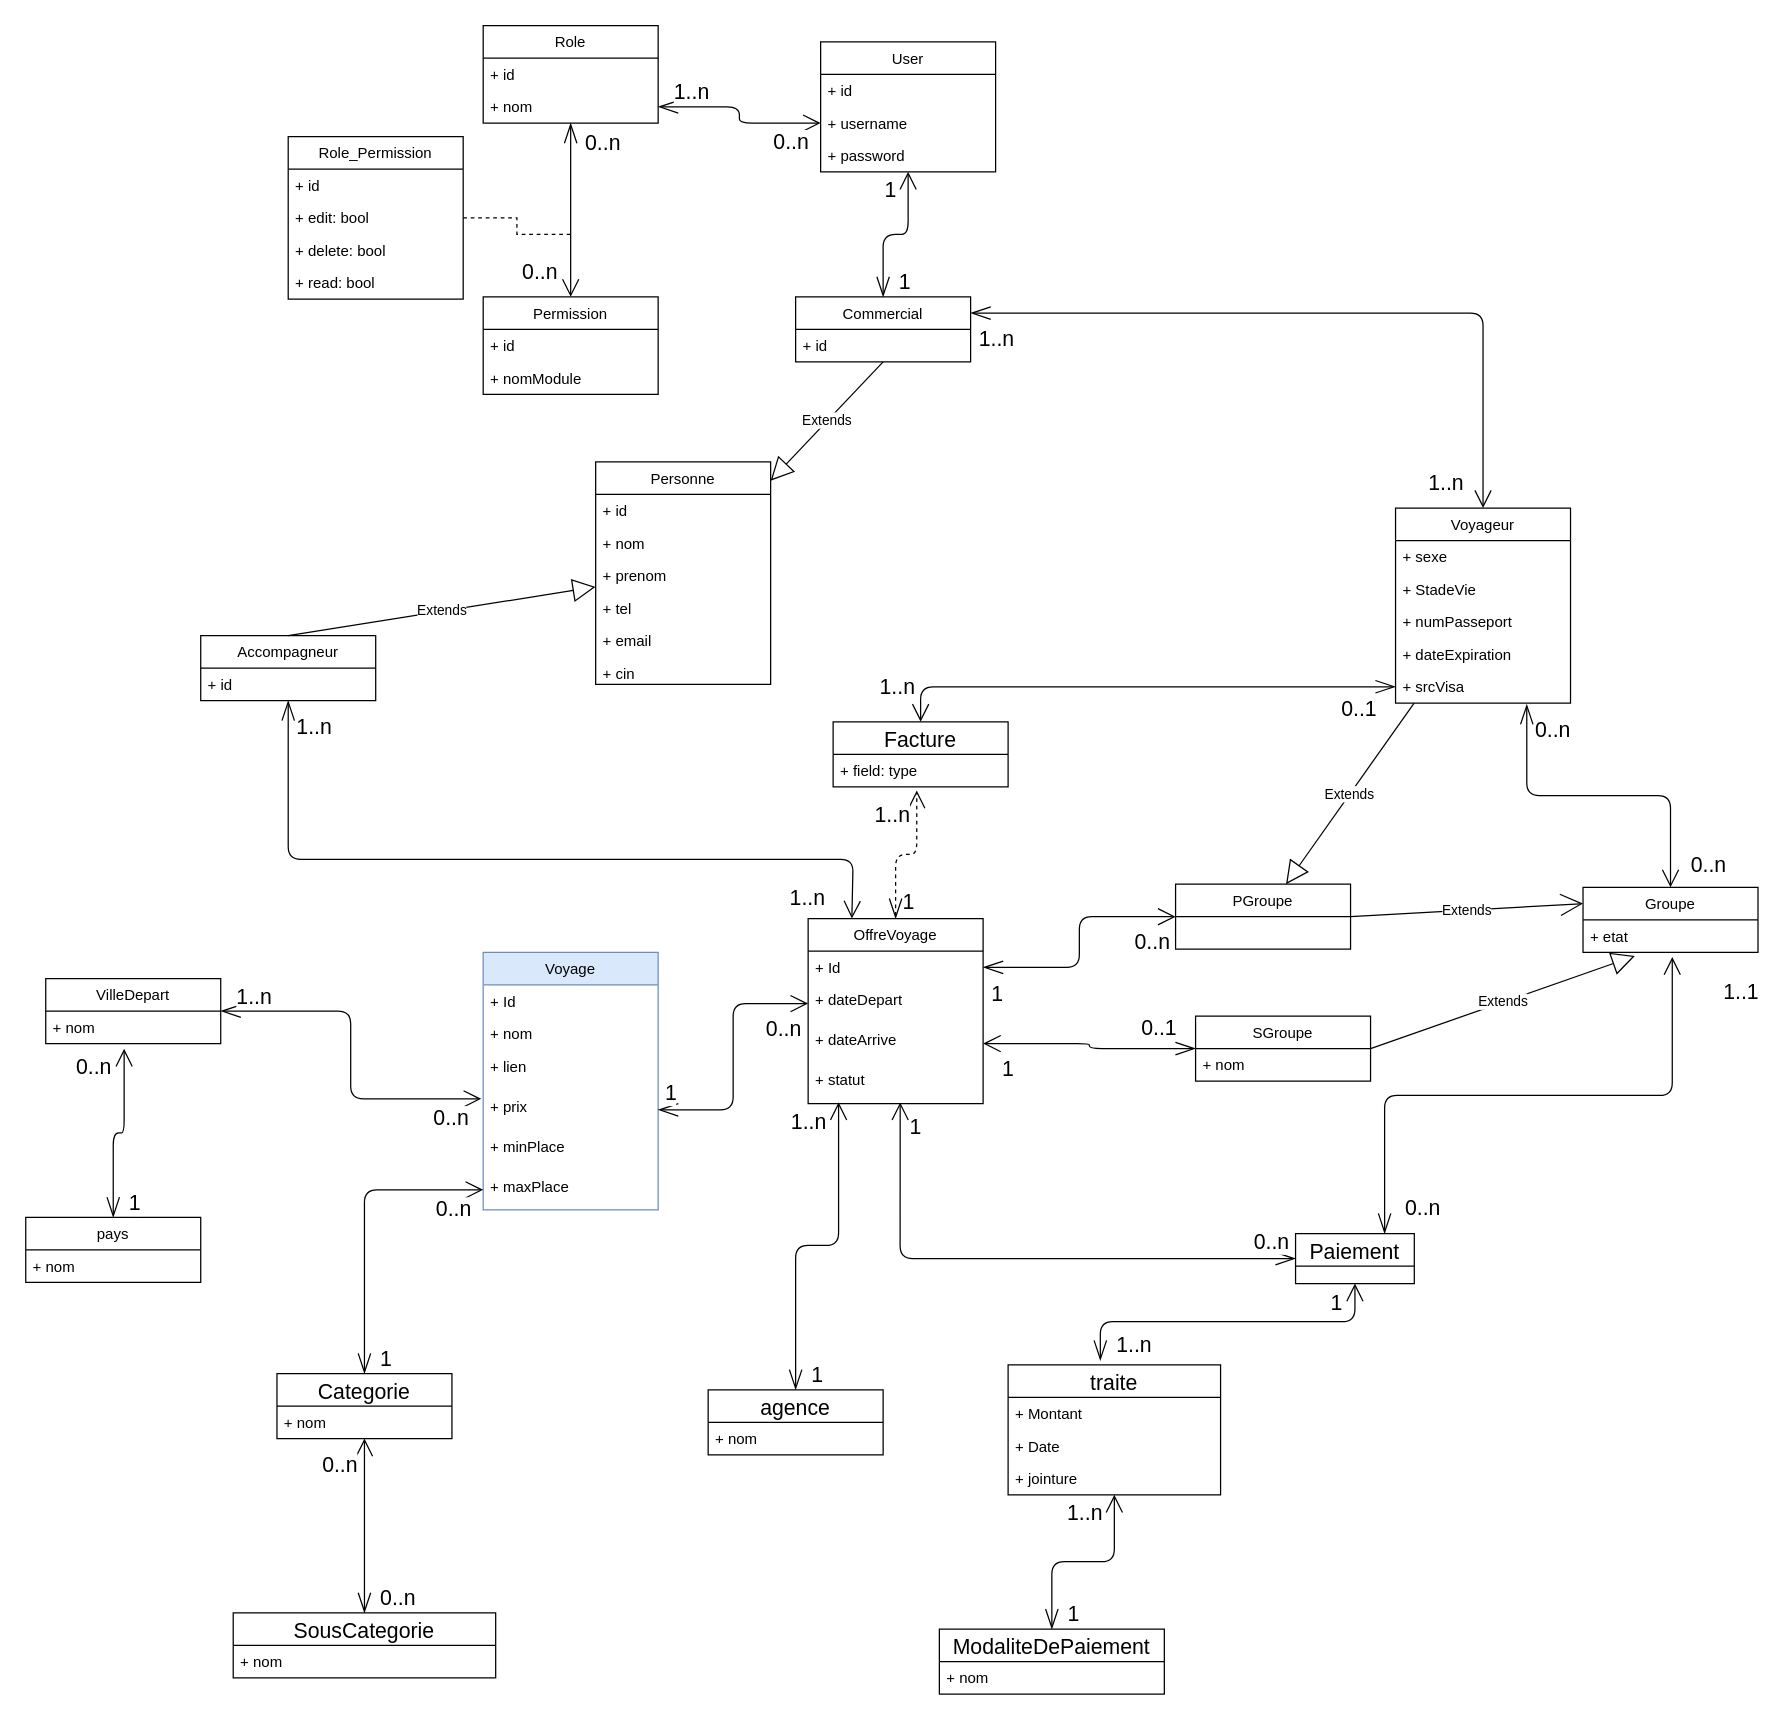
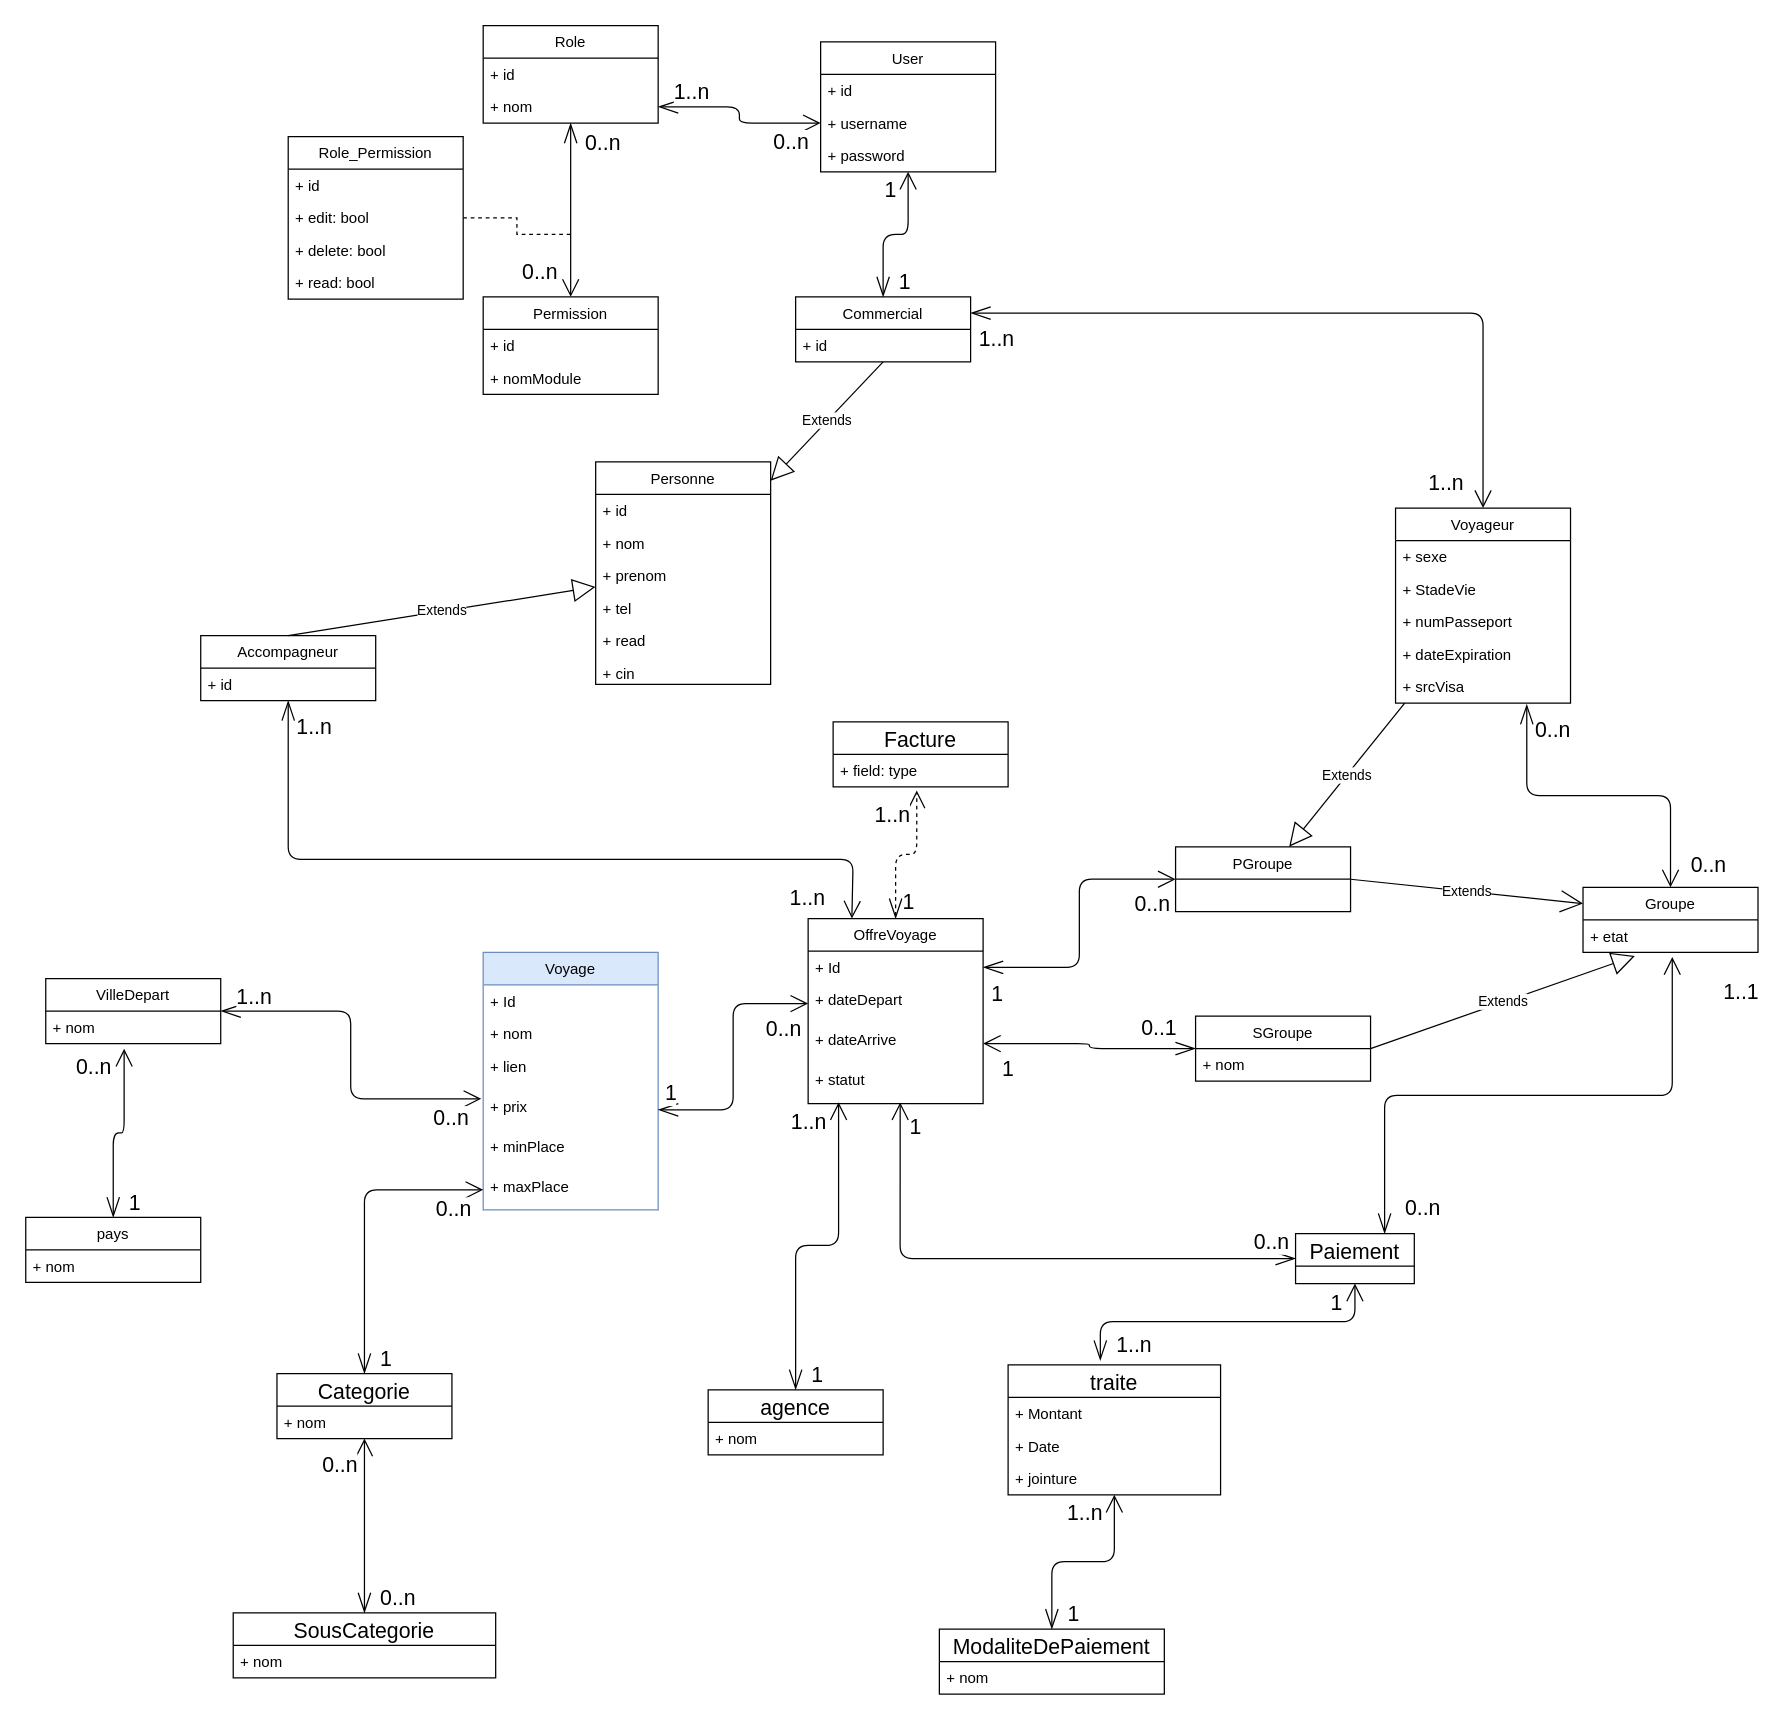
(626, 641) -> (626, 641)
(1146, 687) -> none
(1263, 917) -> (1263, 879)
